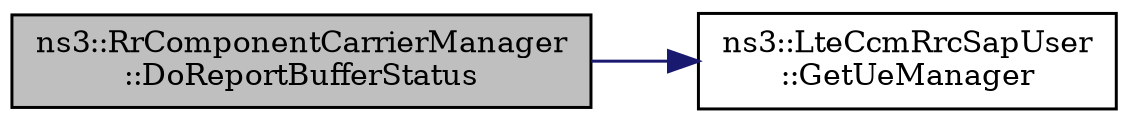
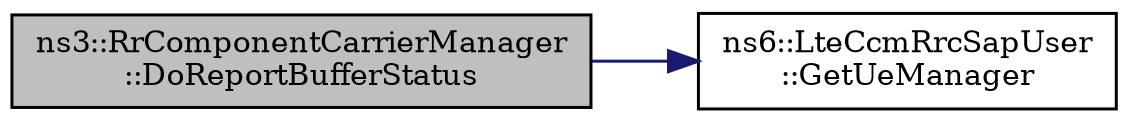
(907, 61) -> (907, 61)
